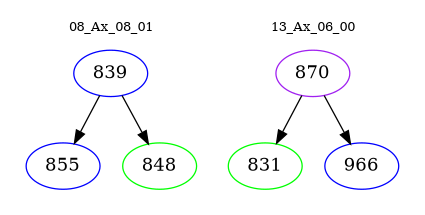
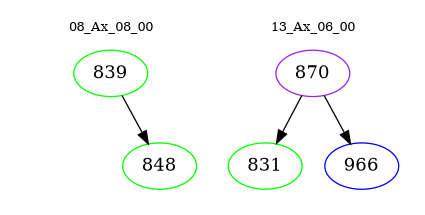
(111, 28) -> (111, 28)
(111, 73) -> (111, 73)
(63, 166) -> none
